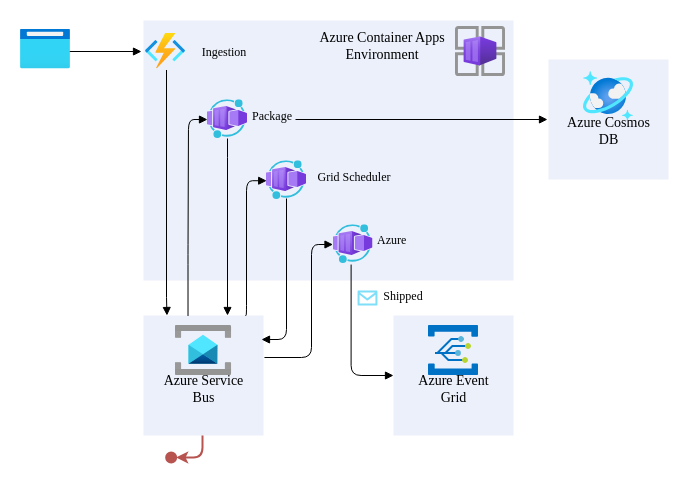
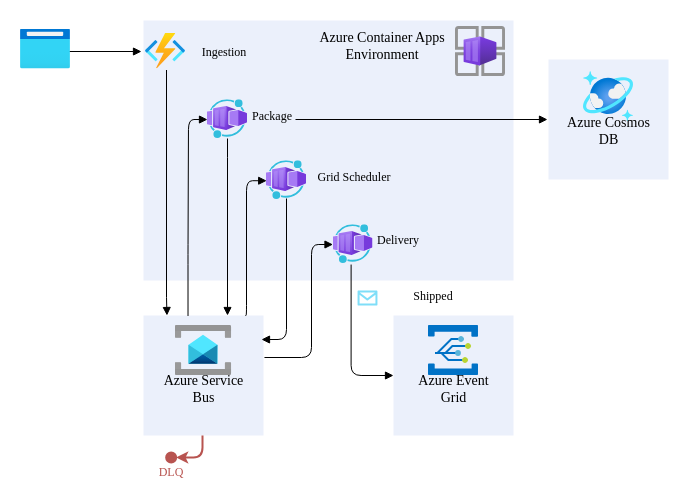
(394, 241) -> (401, 241)
(404, 297) -> (434, 297)
none -> (171, 473)
